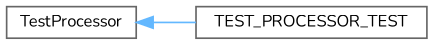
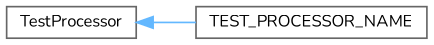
(311, 22) -> (311, 22)
